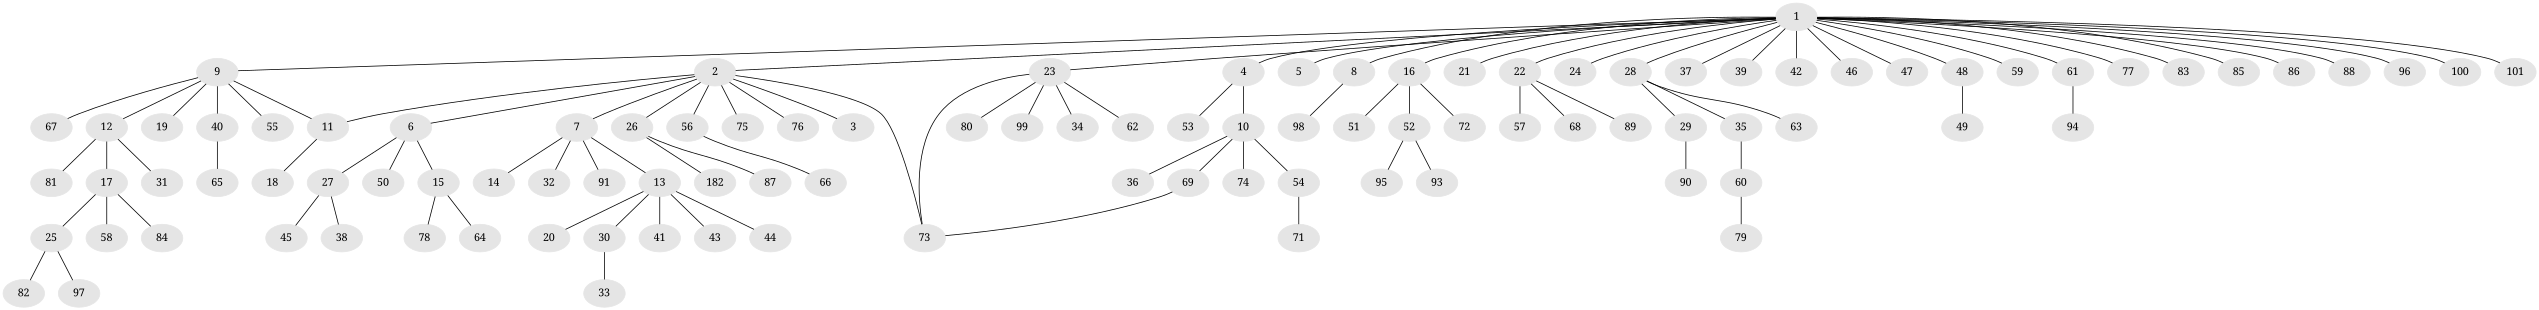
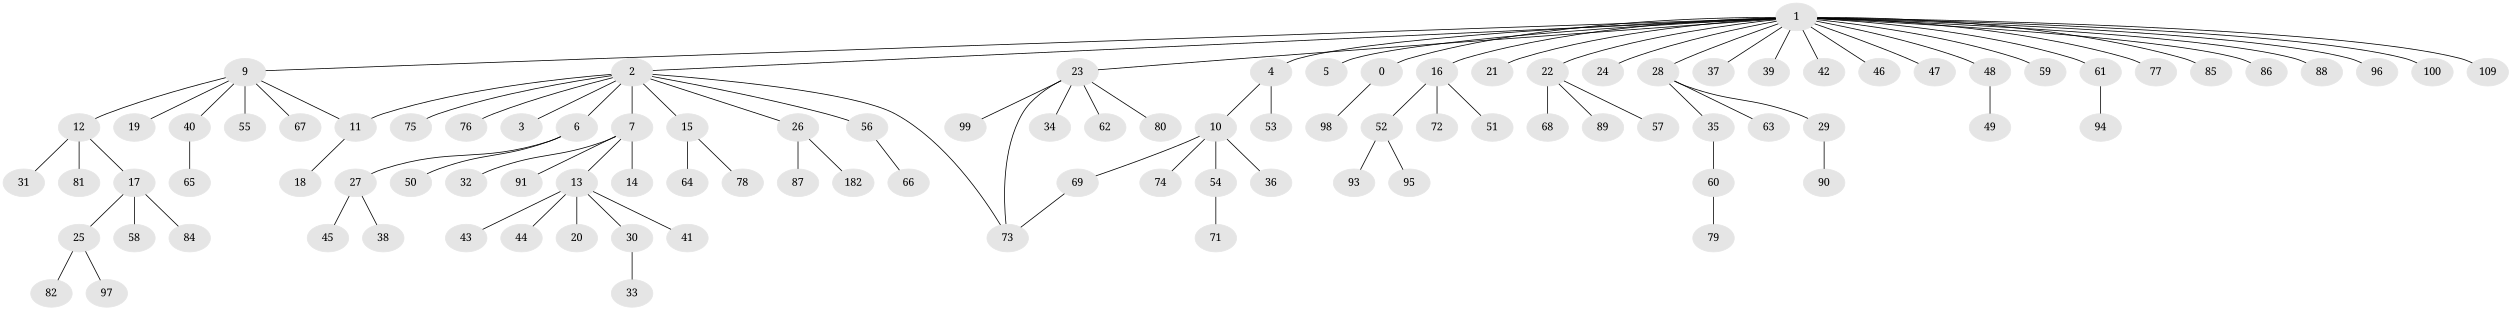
(1354, 72) -> (1382, 72)
(2184, 72) -> none
(2515, 72) -> (2488, 72)
(425, 155) -> (660, 100)
